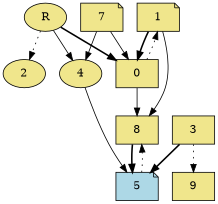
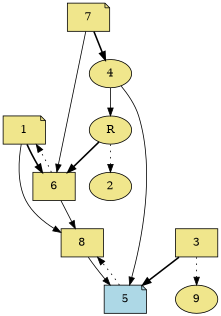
(93, 41) -> (98, 42)
(61, 42) -> (110, 98)
(137, 74) -> (54, 186)
(132, 154) -> (96, 268)
(193, 186) -> (197, 299)
